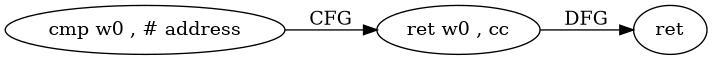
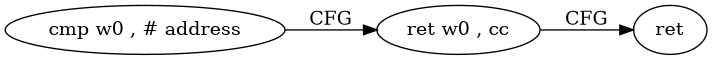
(587, 20) -> (587, 20)
